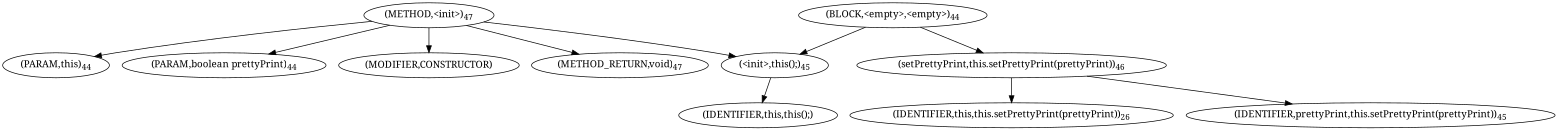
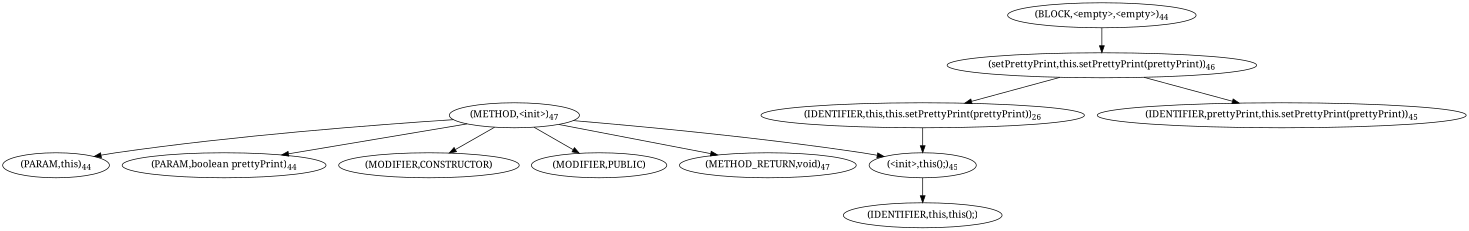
(836, 39) -> (923, 137)
none -> (599, 165)
